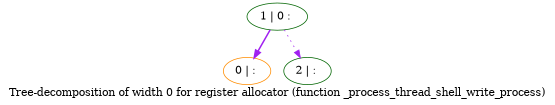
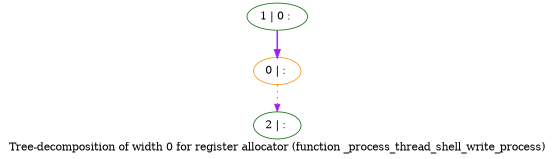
(291, 41) -> (277, 95)
